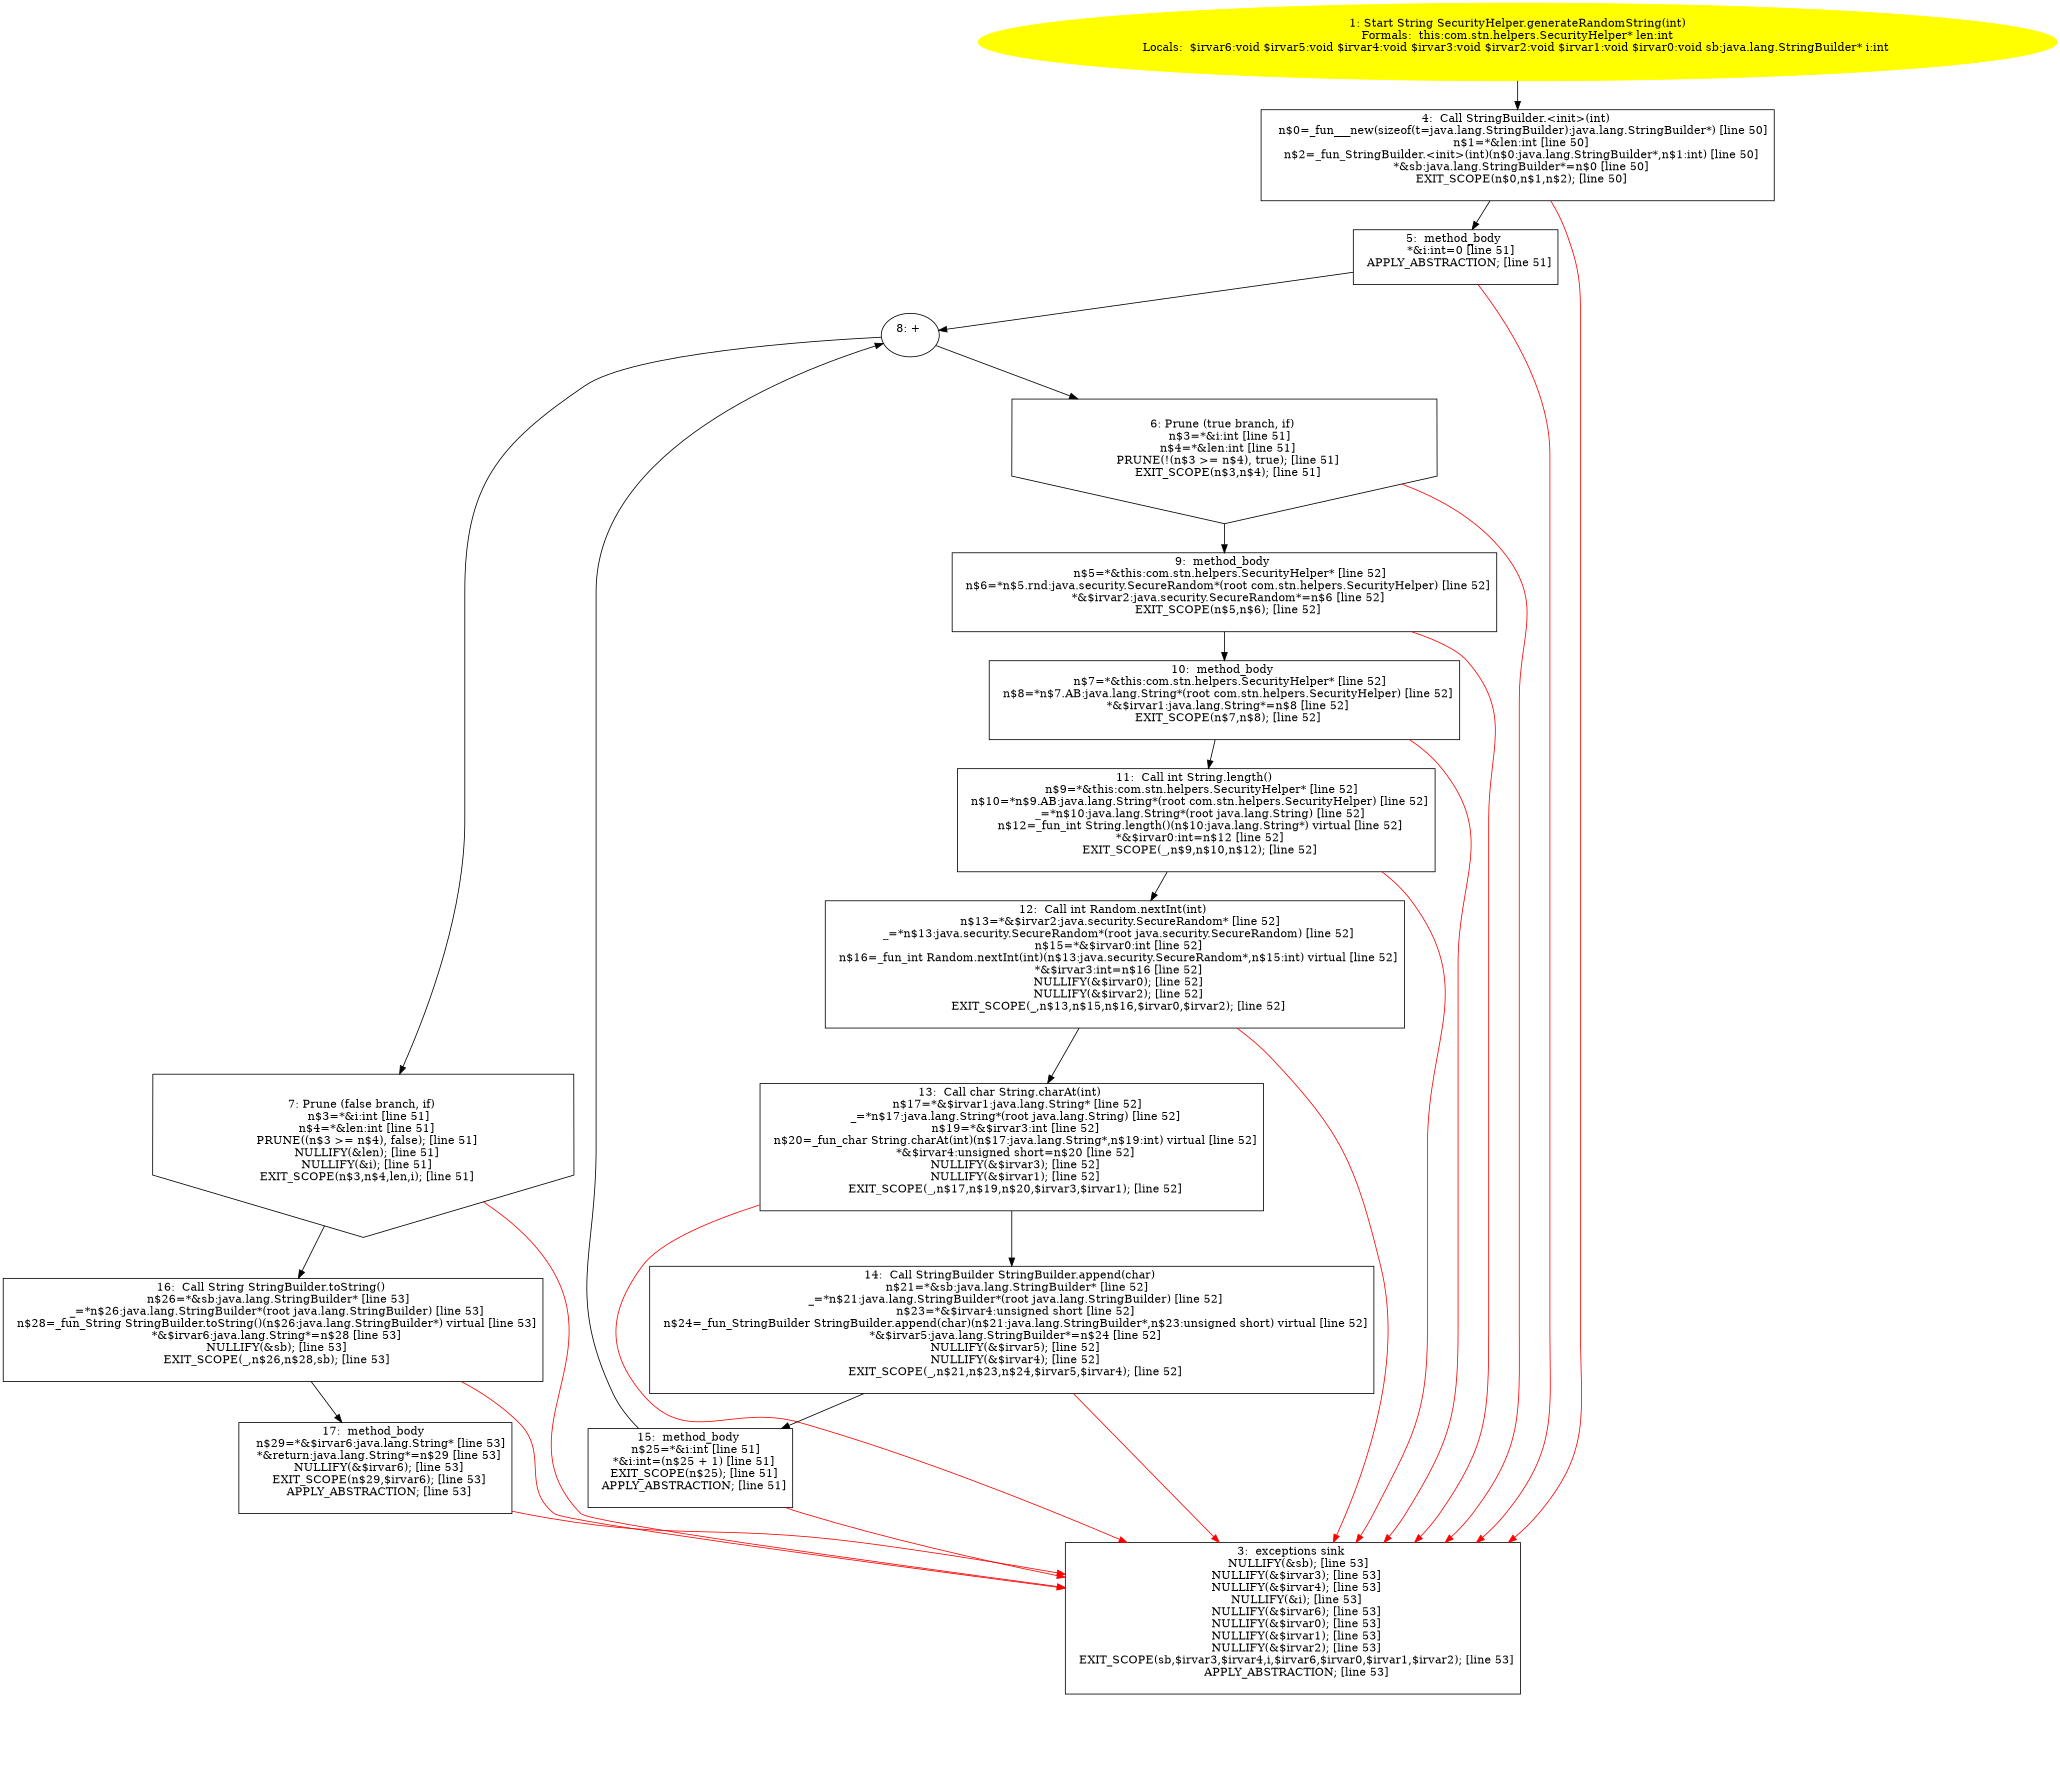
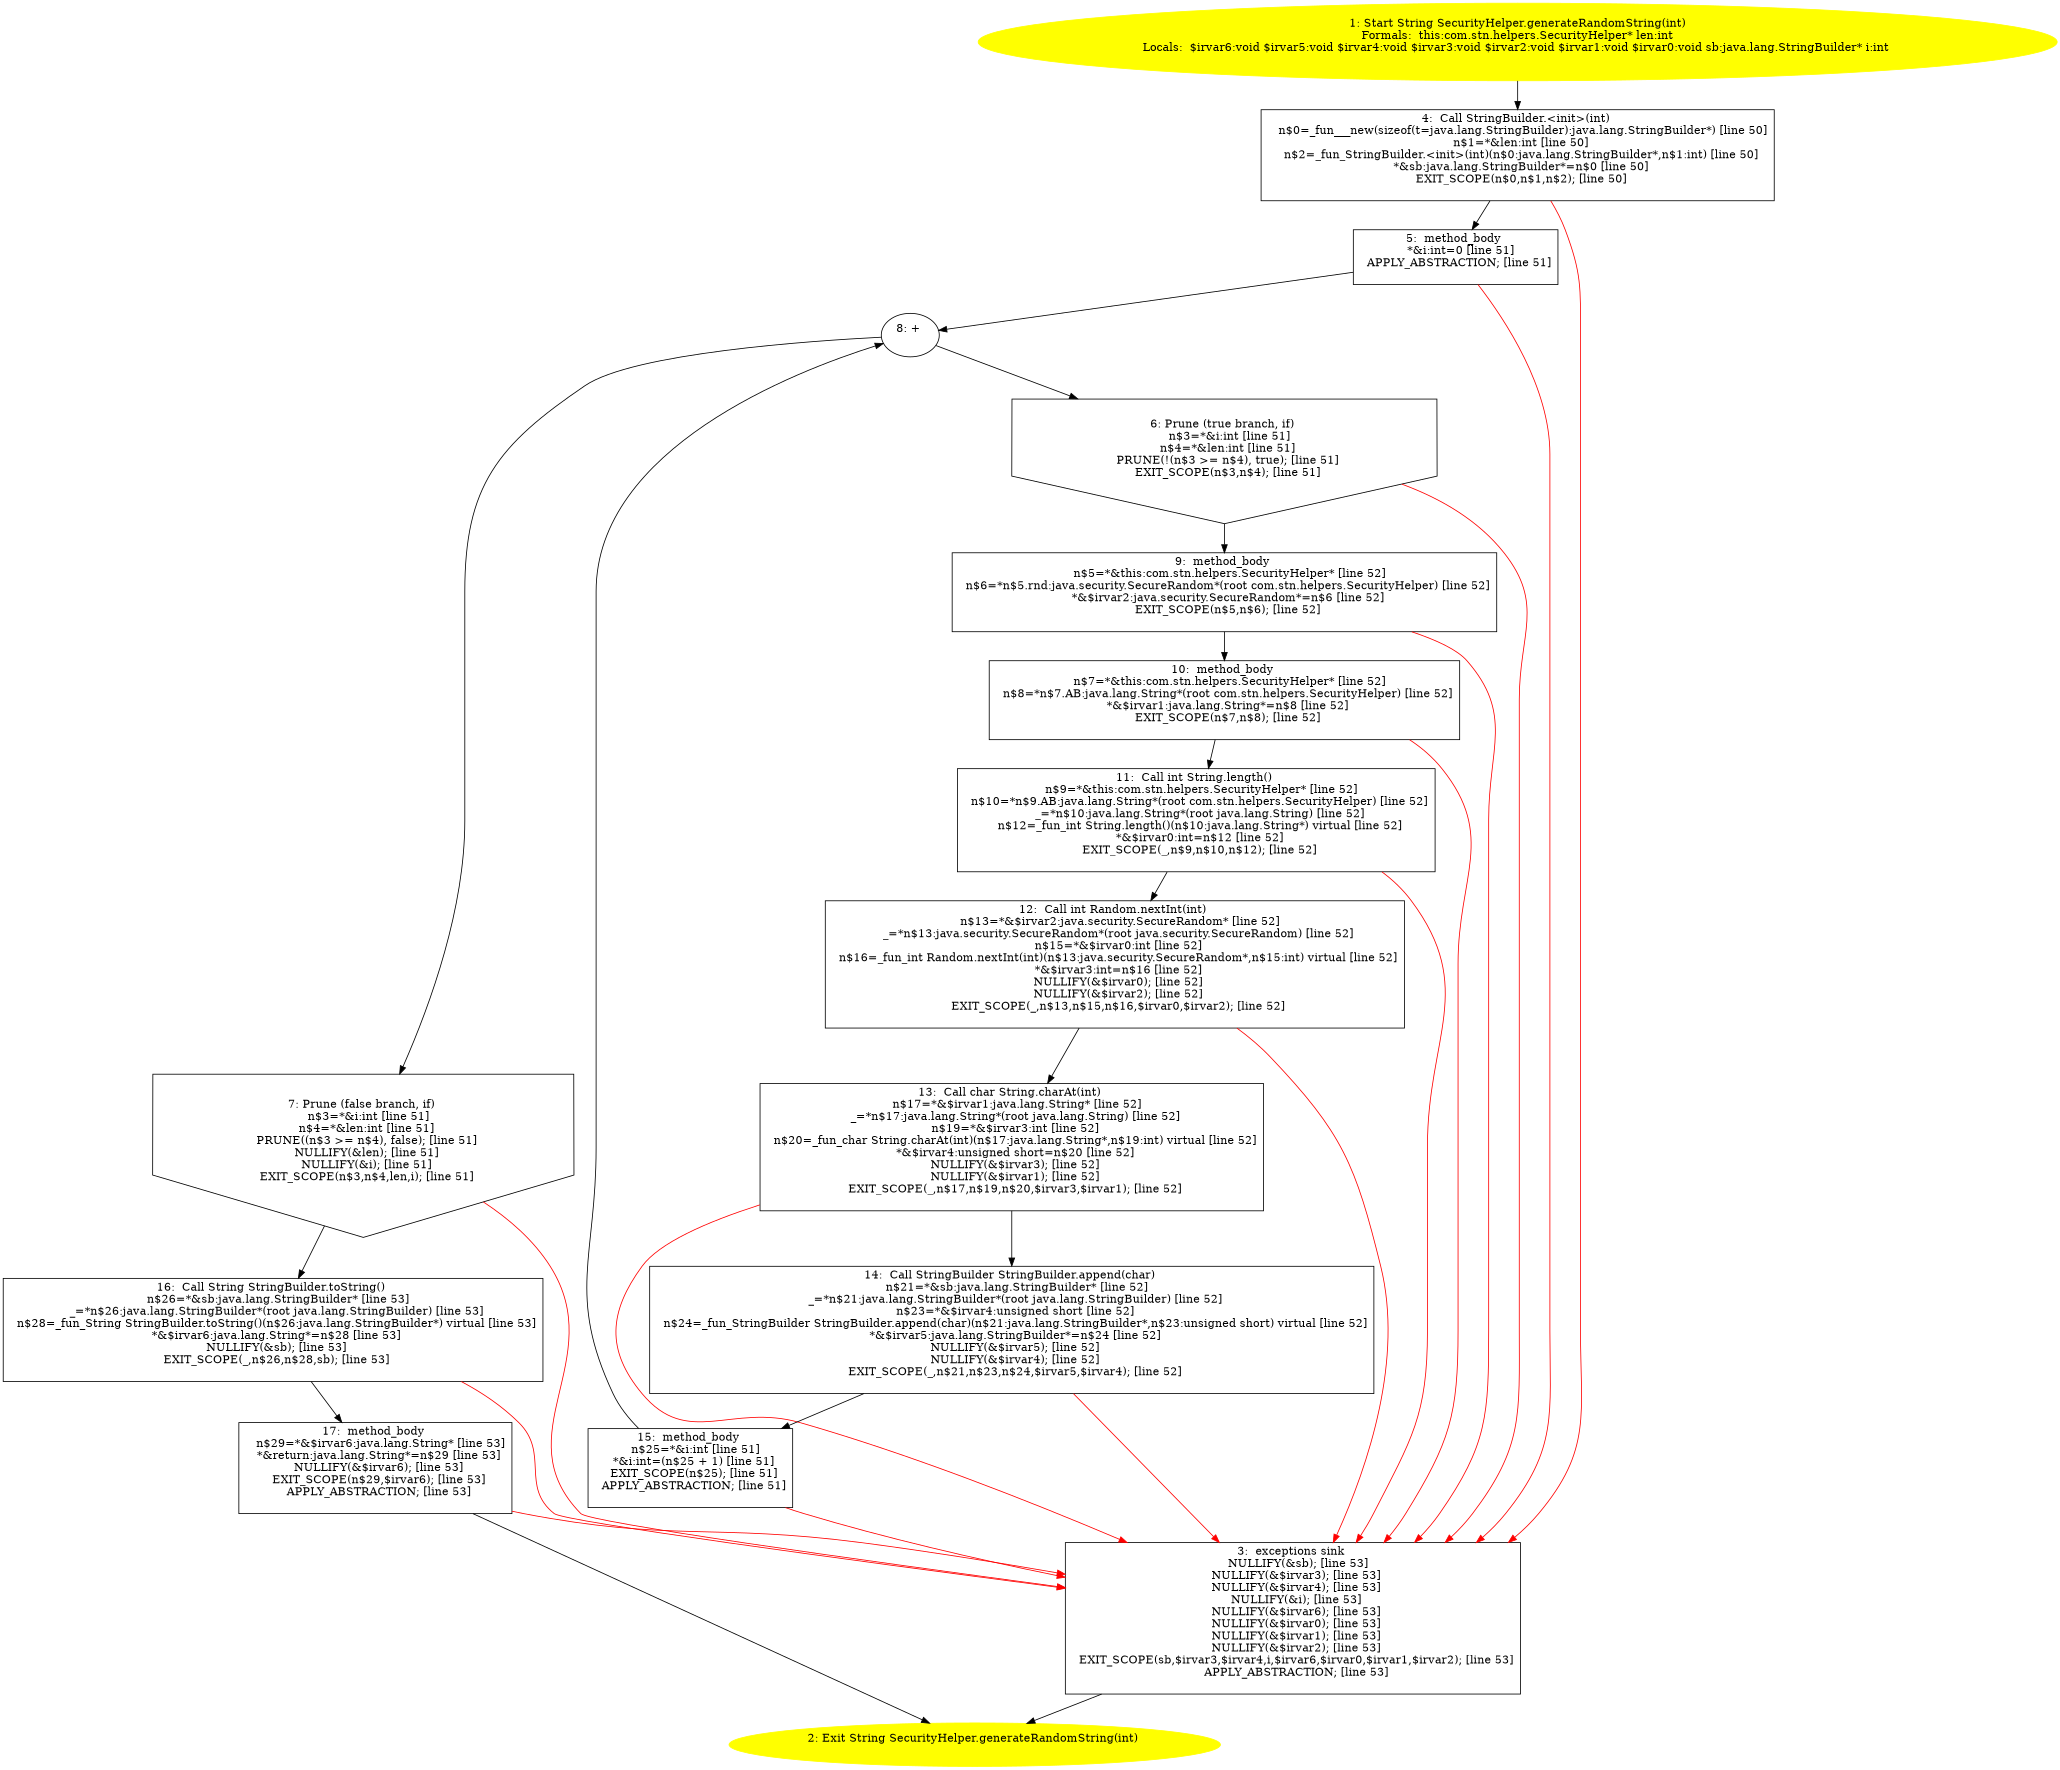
none -> (975, 1745)
